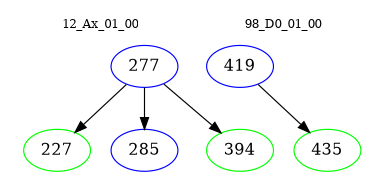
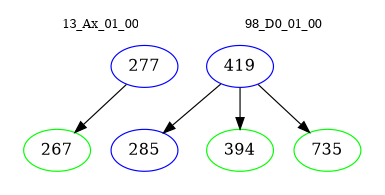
(101, 25) -> (101, 25)
(179, 97) -> (240, 103)
(144, 103) -> (205, 97)
(57, 150) -> (57, 150)
(327, 150) -> (327, 150)
